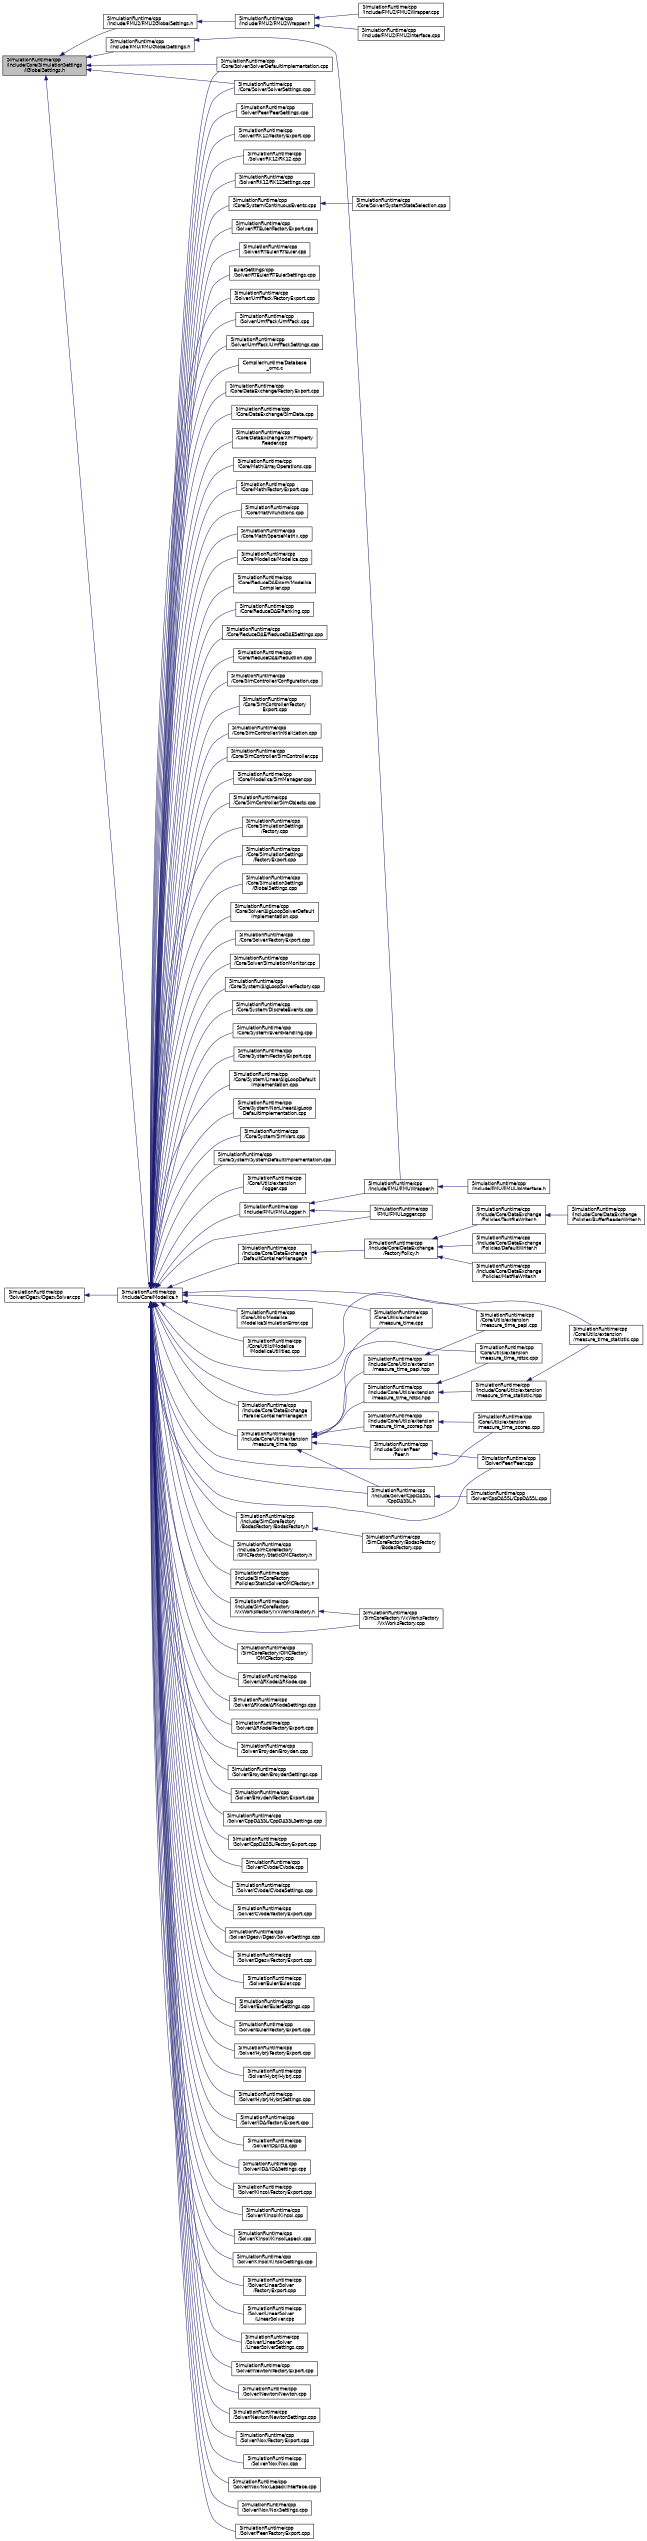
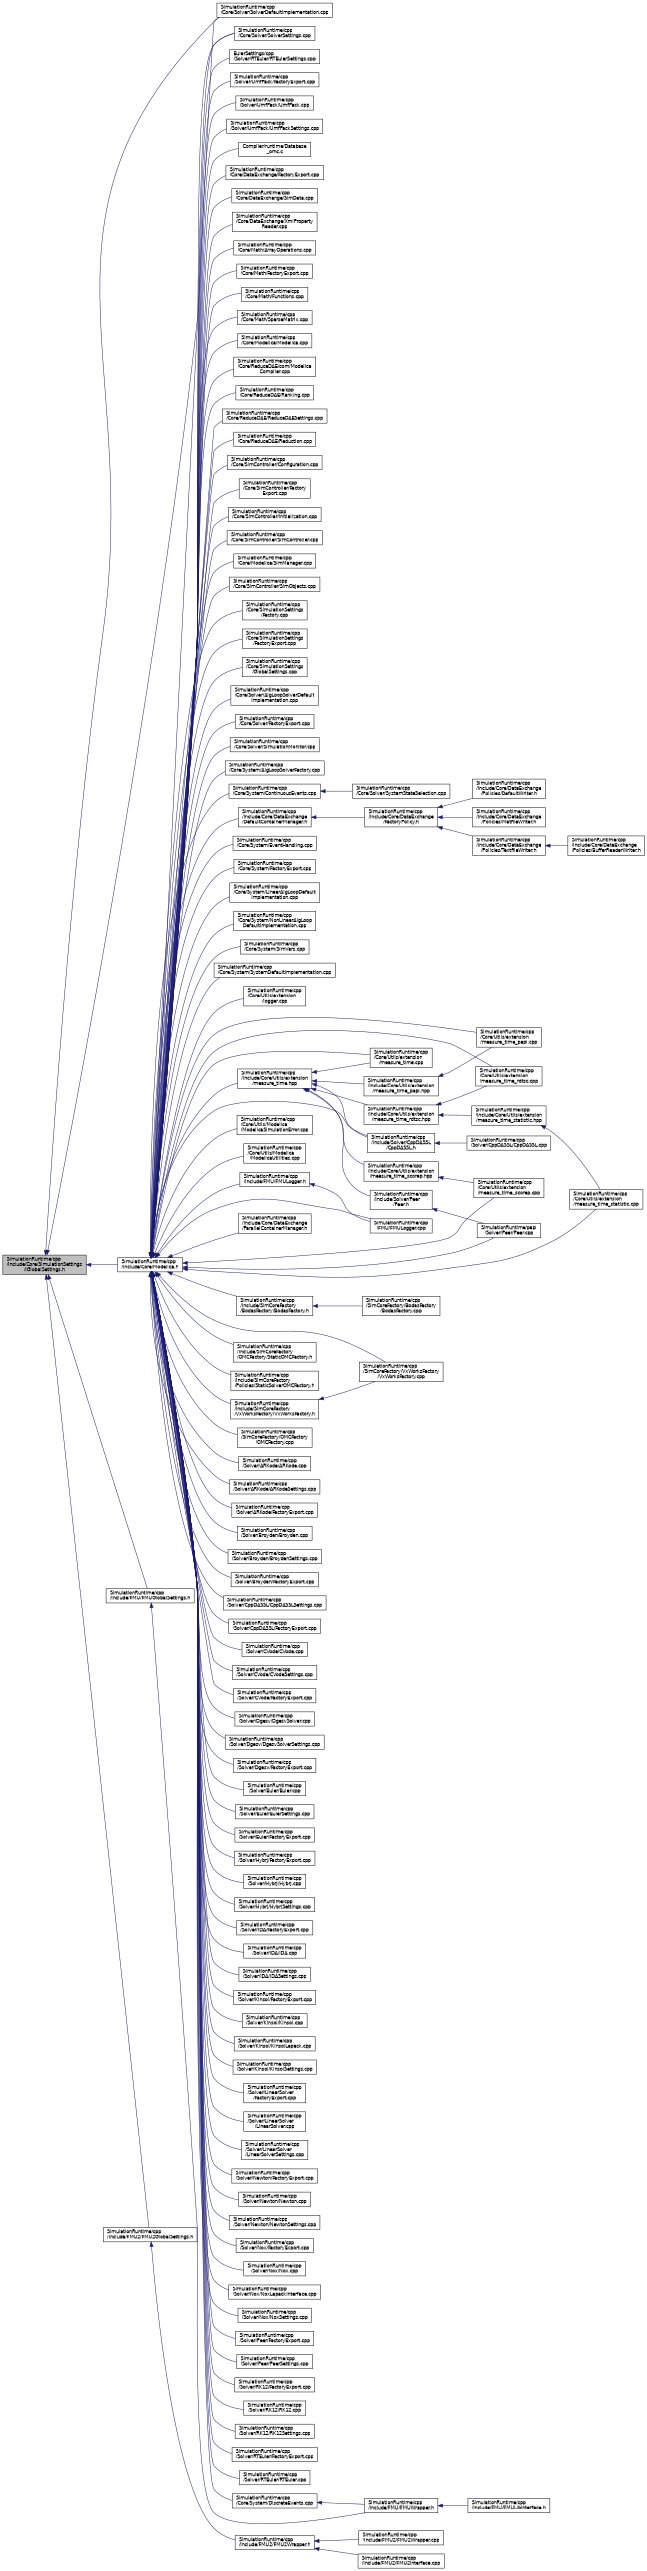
(339, 1198) -> (343, 2503)
(103, 1295) -> (186, 1504)
(509, 1461) -> (509, 1231)
